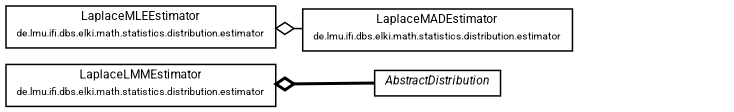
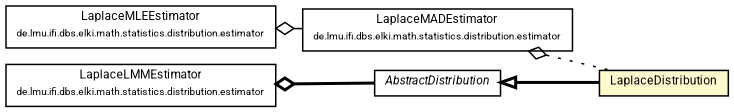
none -> (664, 82)
